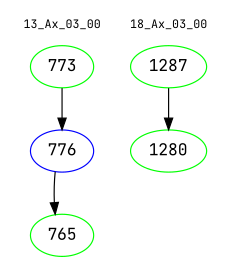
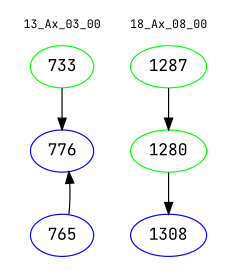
(169, 25) -> (169, 25)
(62, 67) -> (62, 67)
(54, 187) -> (70, 199)
(62, 235) -> (62, 235)
none -> (169, 235)
